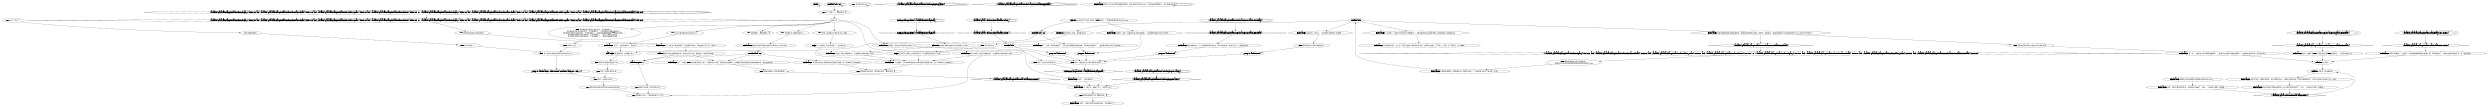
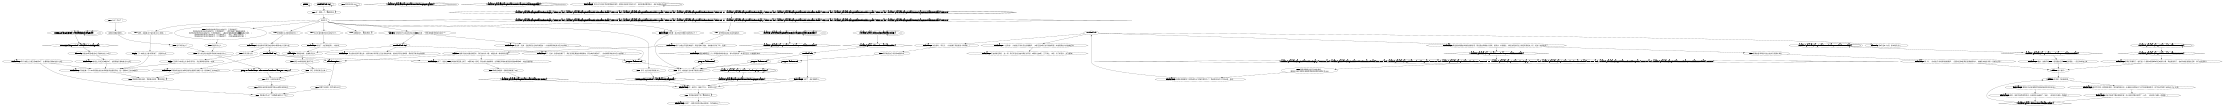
none -> (379, 27)
(1032, 42) -> (258, 49)
(1214, 45) -> (726, 53)
none -> (383, 53)
